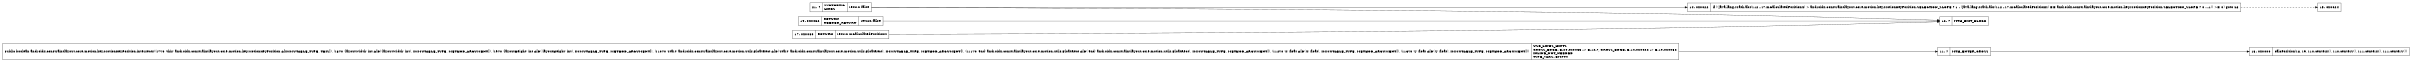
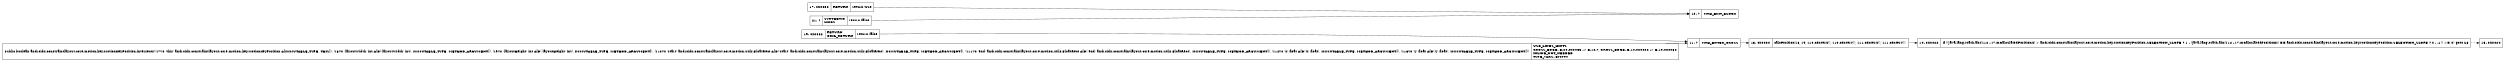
(1278, 7) -> (1912, 43)
(1410, 21) -> (1282, 35)
(840, 23) -> (840, 36)
(862, 34) -> (862, 7)
